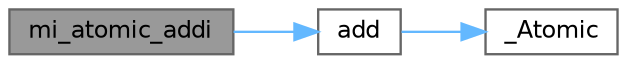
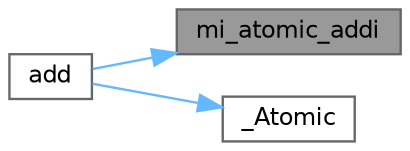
(264, 32) -> (122, 63)
